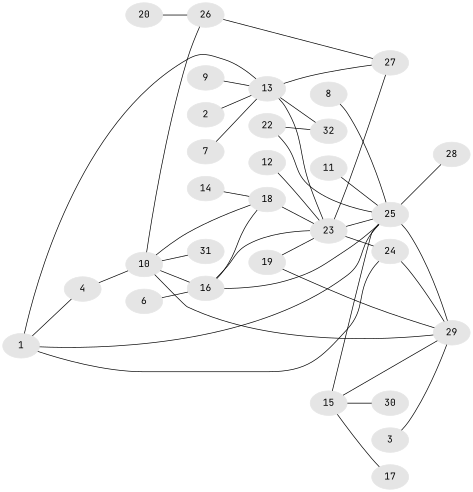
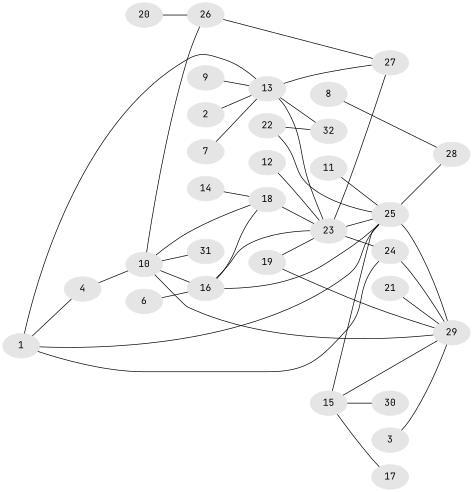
(367, 151) -> (390, 124)
none -> (390, 288)
